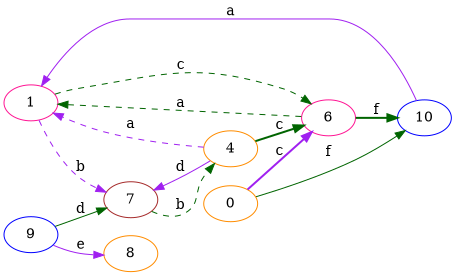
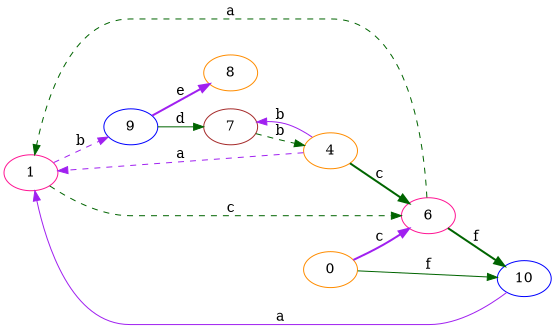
(62, 159) -> (76, 152)
(181, 167) -> (281, 115)
(73, 252) -> (176, 102)
